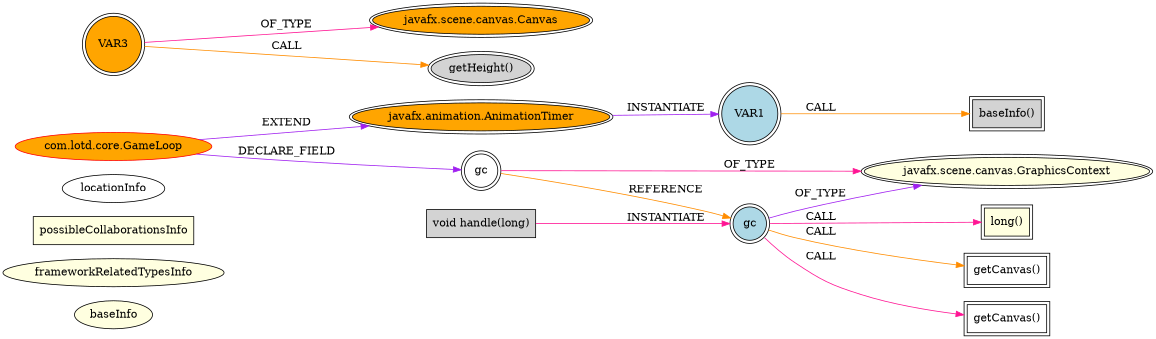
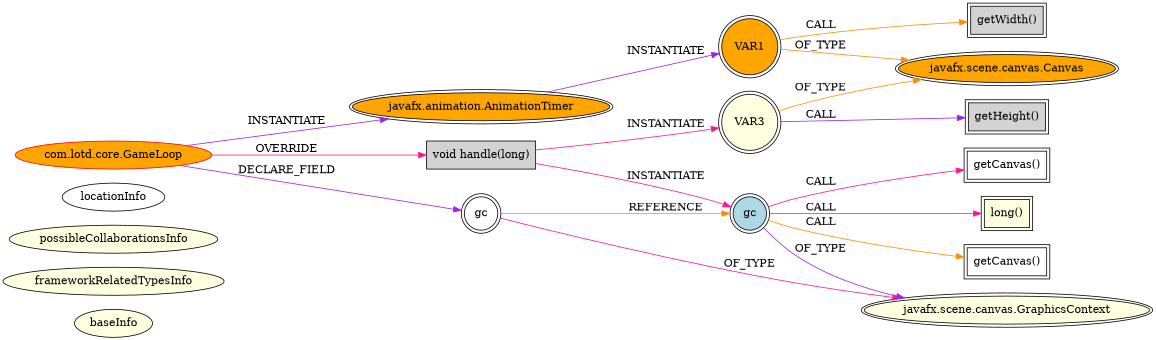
(257, 35) -> (846, 93)
(114, 44) -> (750, 122)
none -> (841, 54)
(283, 56) -> (869, 120)
(481, 69) -> (1007, 117)
(750, 114) -> (750, 47)
(1007, 114) -> (1007, 20)
(287, 123) -> (287, 121)
none -> (624, 141)
none -> (315, 155)
(114, 231) -> (114, 239)
